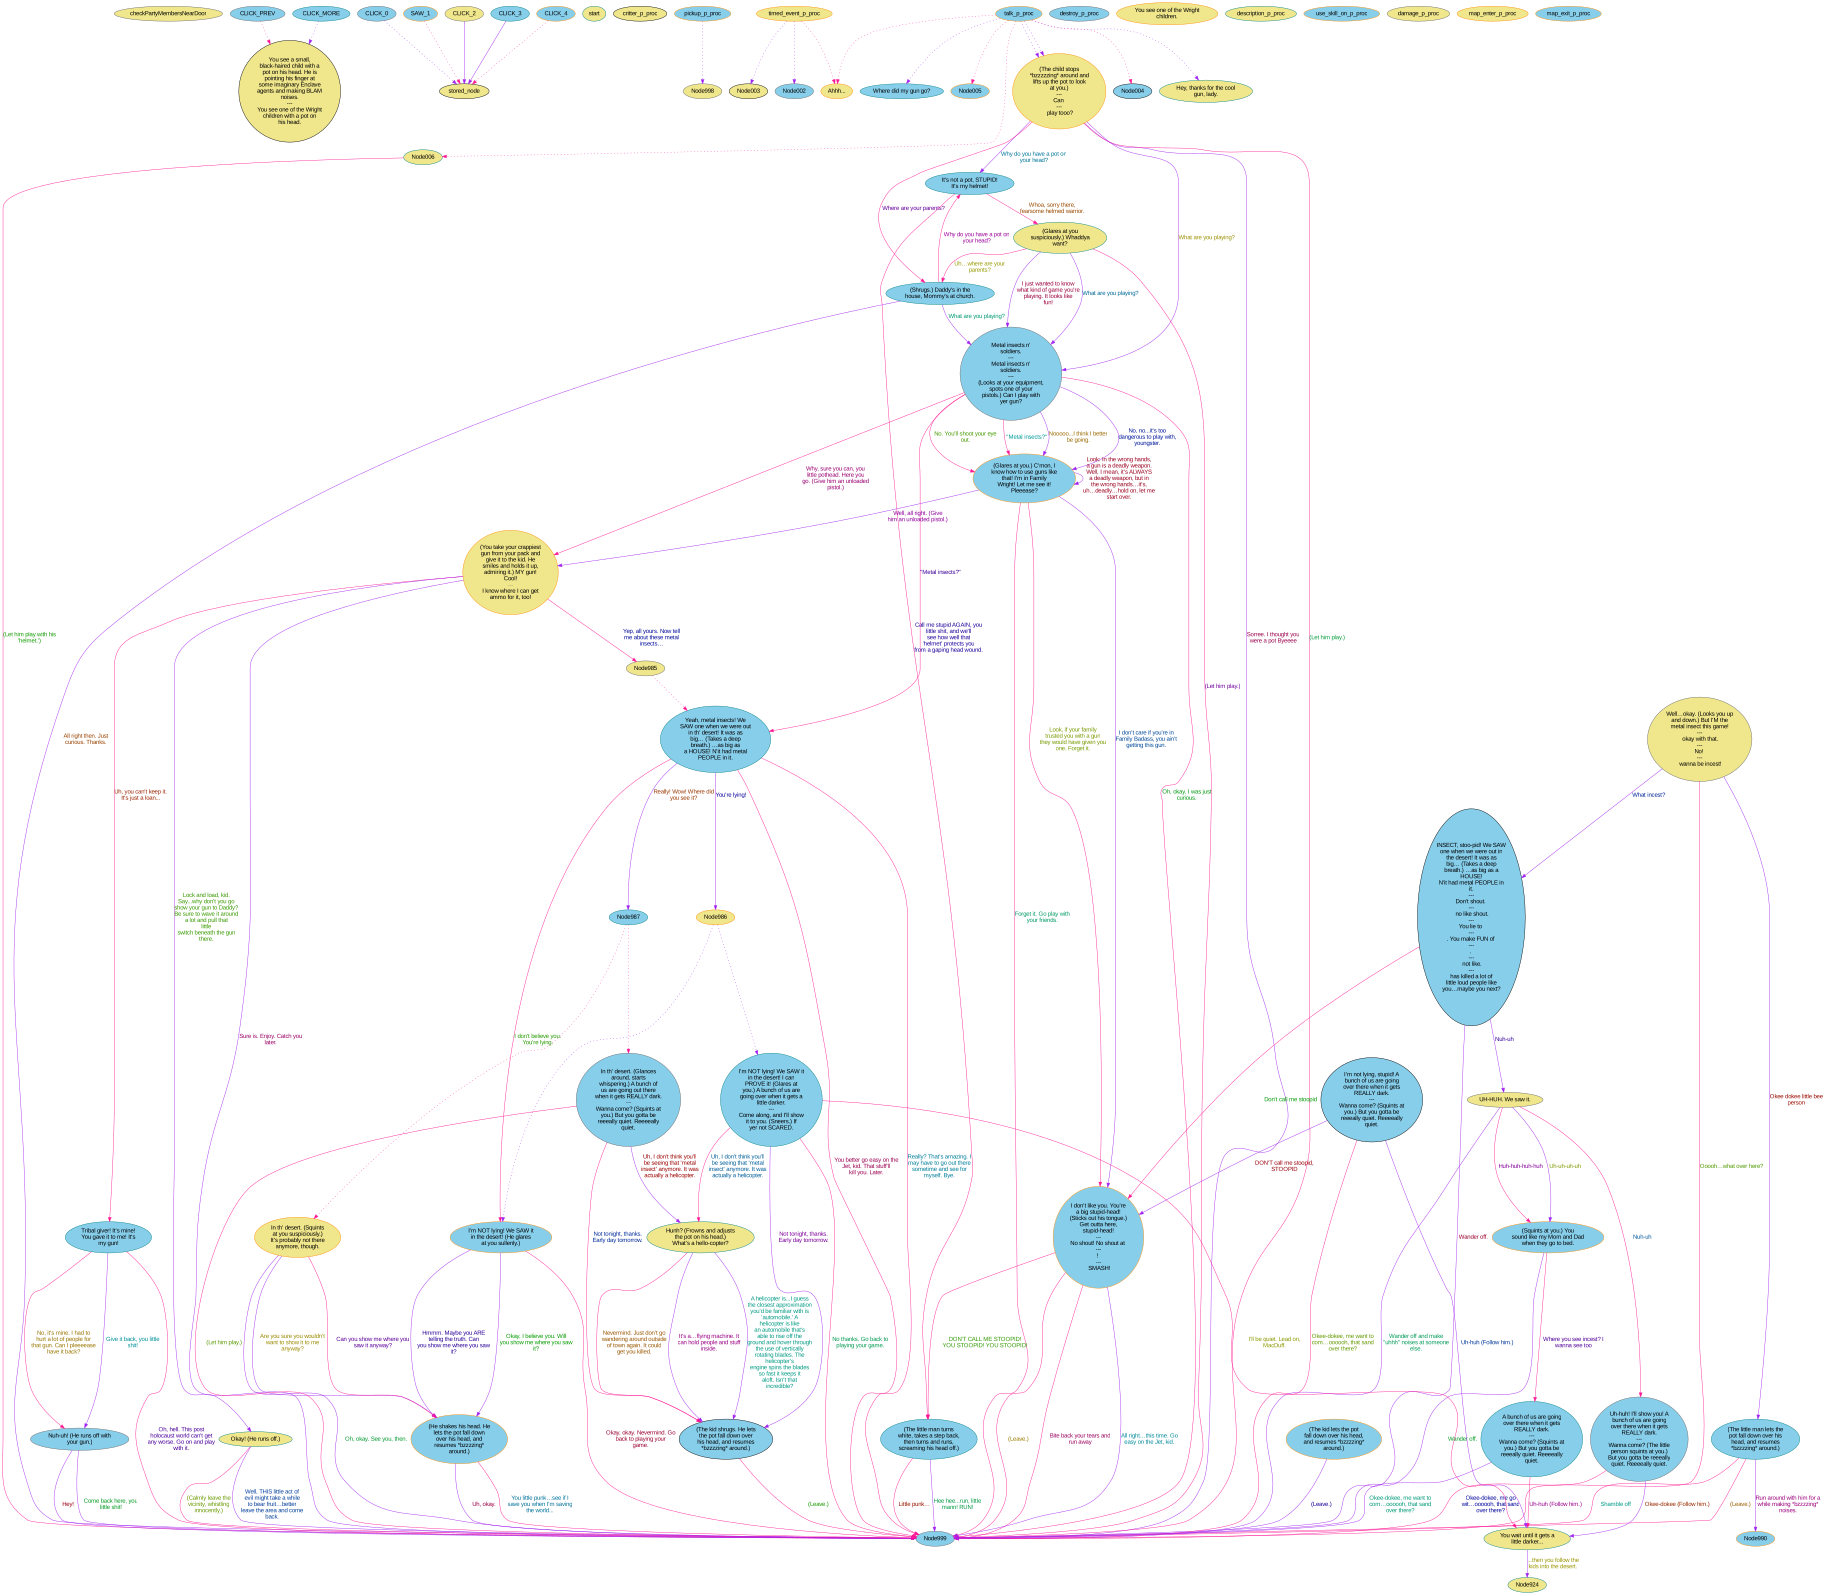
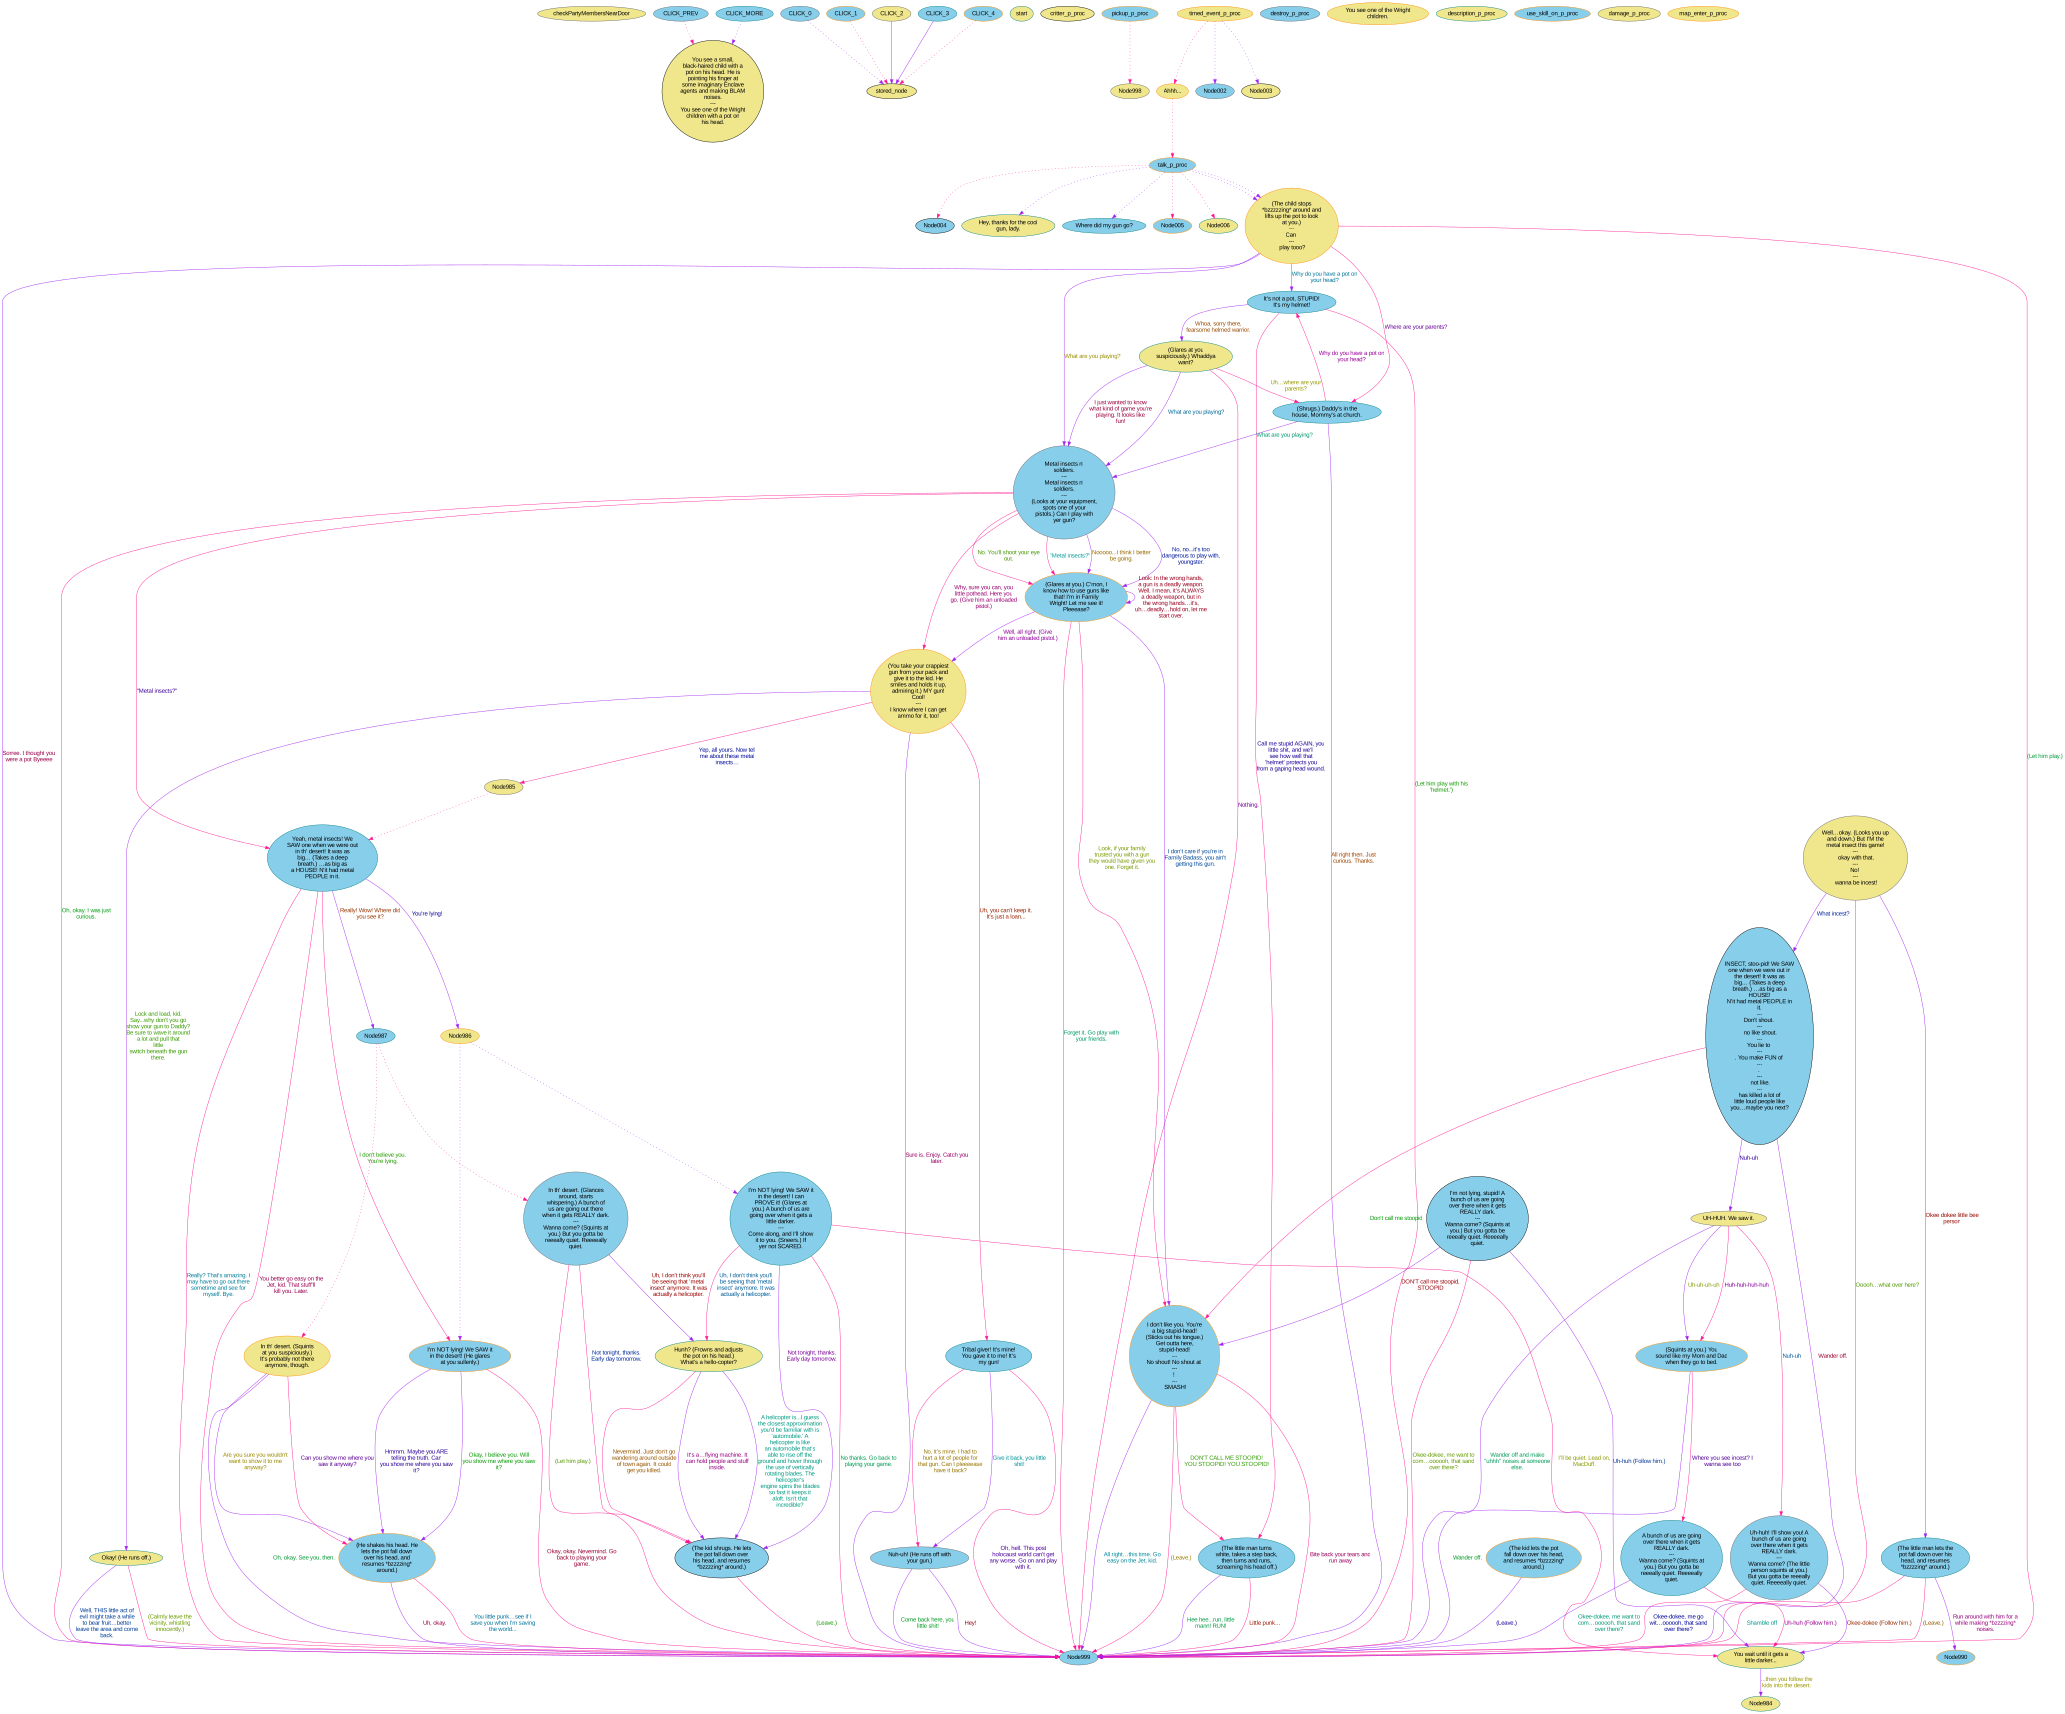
(421, 14) -> (846, 14)
(1568, 14) -> none
(903, 25) -> (1172, 126)
(703, 50) -> (1130, 50)
(1010, 208) -> (1208, 311)
(1223, 687) -> (1249, 805)
(3, 1106) -> (1415, 1085)
(1527, 1585) -> (1761, 1704)
